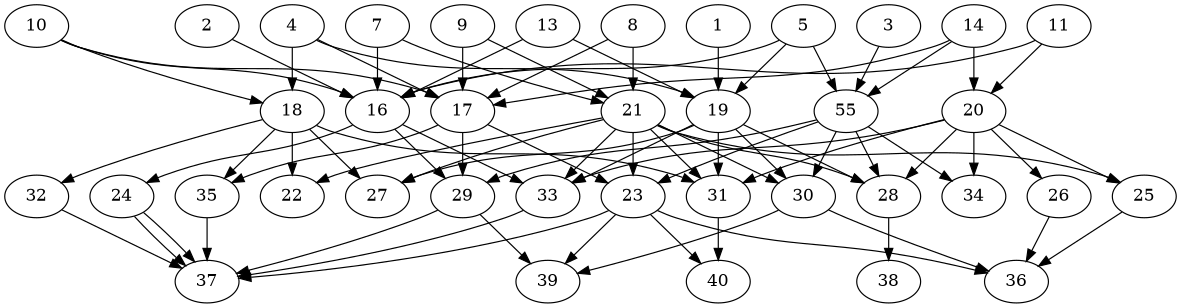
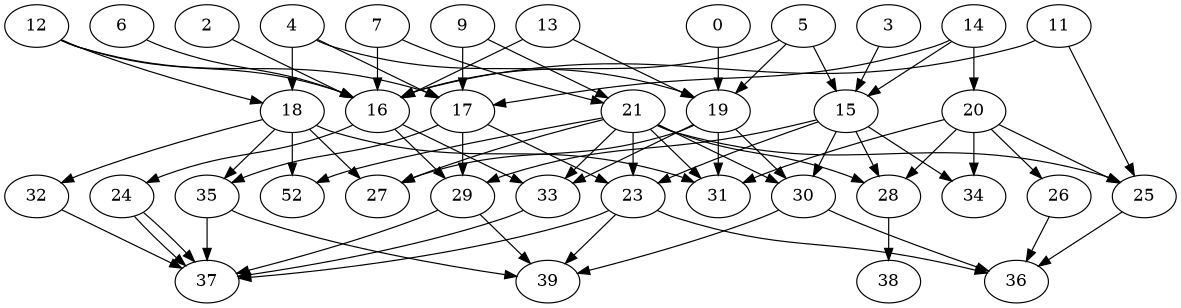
(37, 26) -> (37, 26)
none -> (122, 26)
(633, 26) -> none
(718, 26) -> (718, 26)
(1021, 64) -> (1099, 106)
(846, 111) -> (846, 111)
(809, 144) -> none
(798, 151) -> none
(292, 196) -> (292, 196)
none -> (360, 248)
(718, 282) -> none
